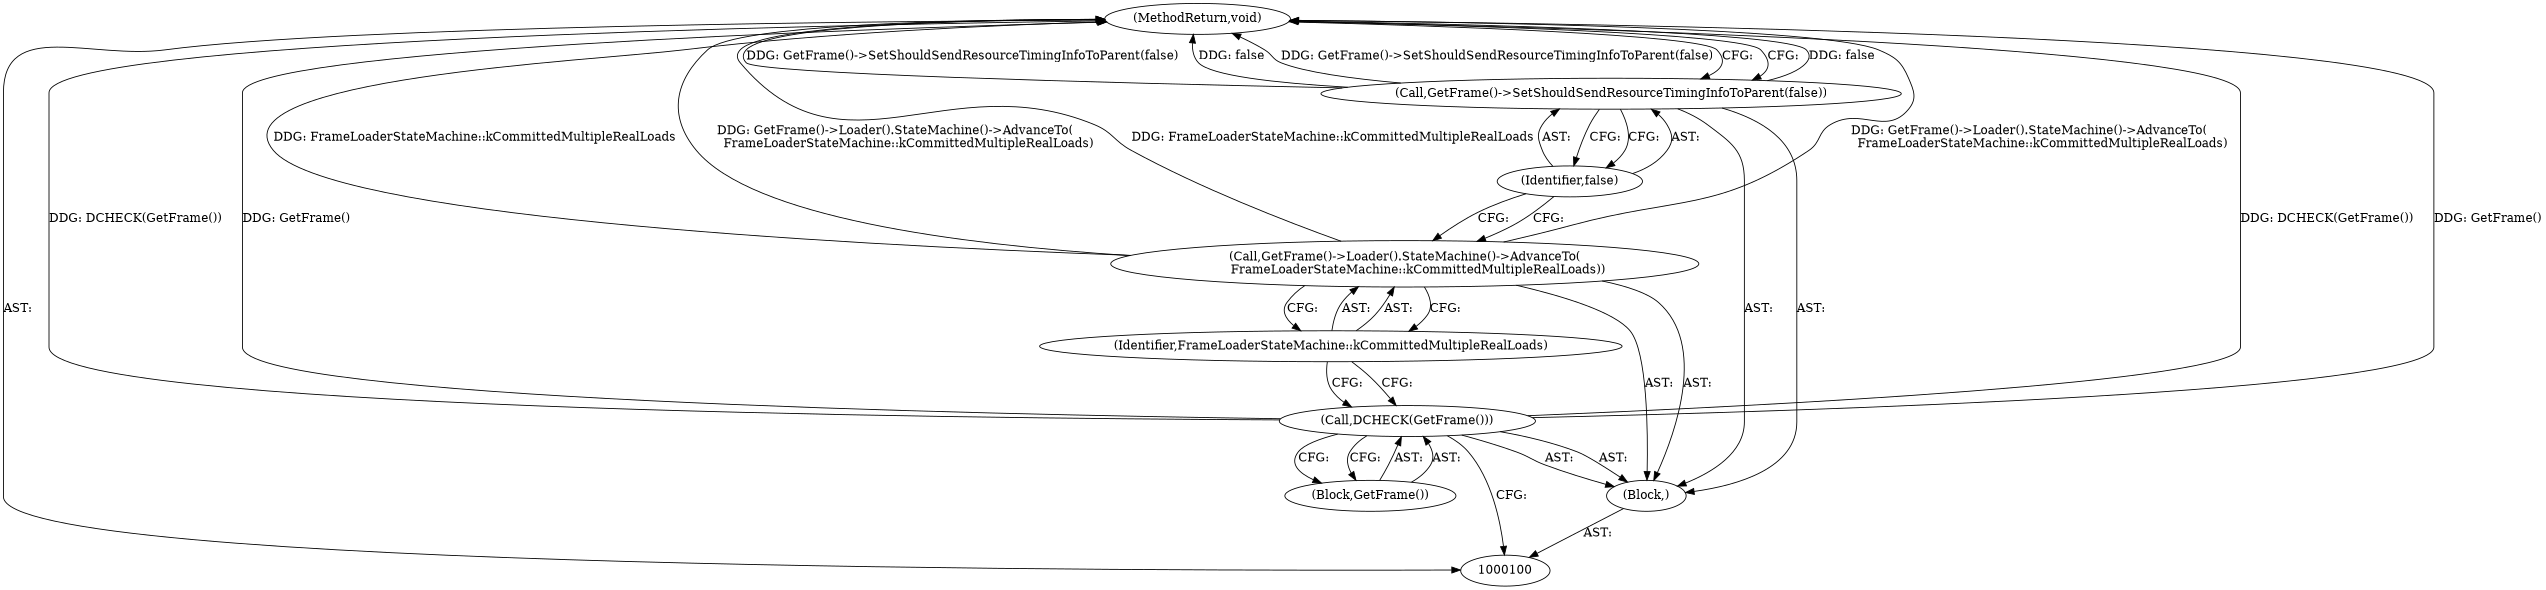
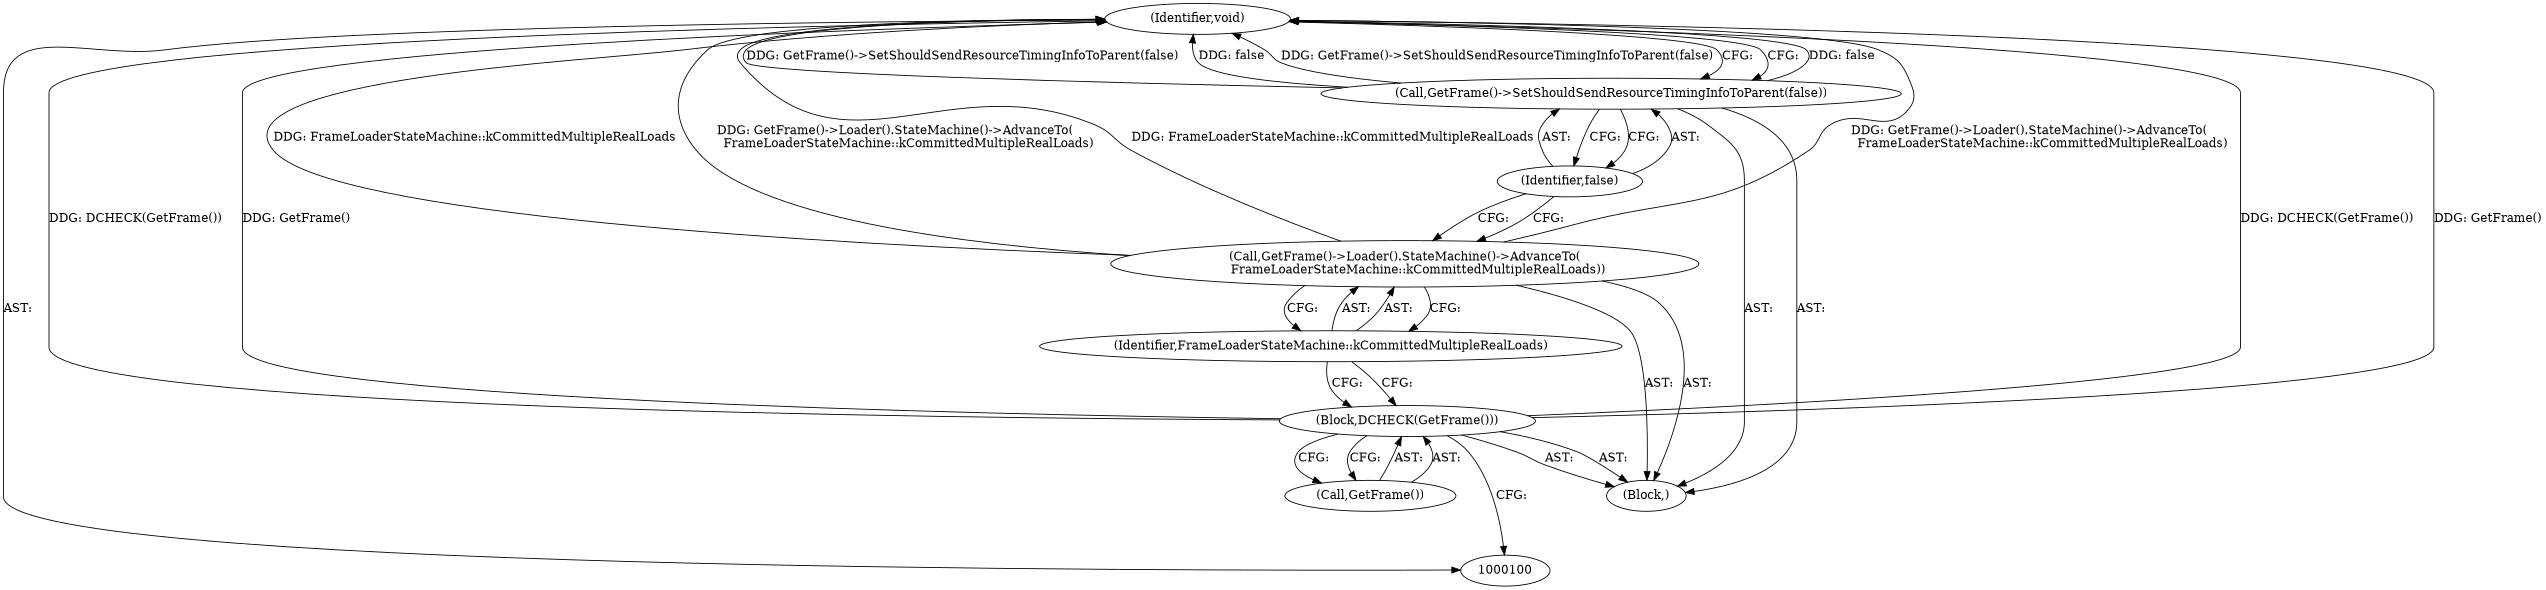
(1198, 19) -> (1198, 19)
(1407, 421) -> (1407, 421)
(1370, 496) -> (1370, 496)
(1580, 531) -> none
